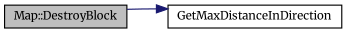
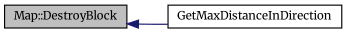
(142, 9) -> (153, 24)
